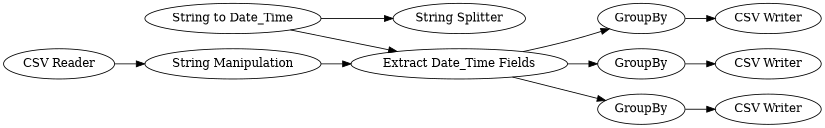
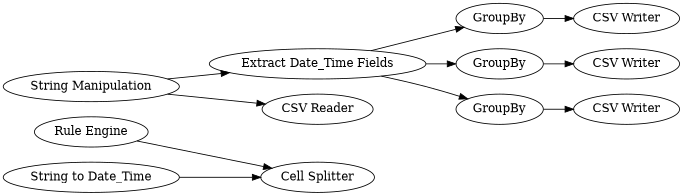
(459, 18) -> (318, 177)
(340, 40) -> none
(126, 64) -> (212, 99)
none -> (91, 132)
